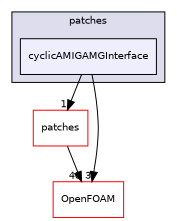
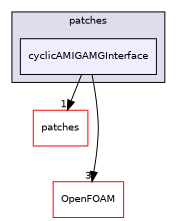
(73, 159) -> none
